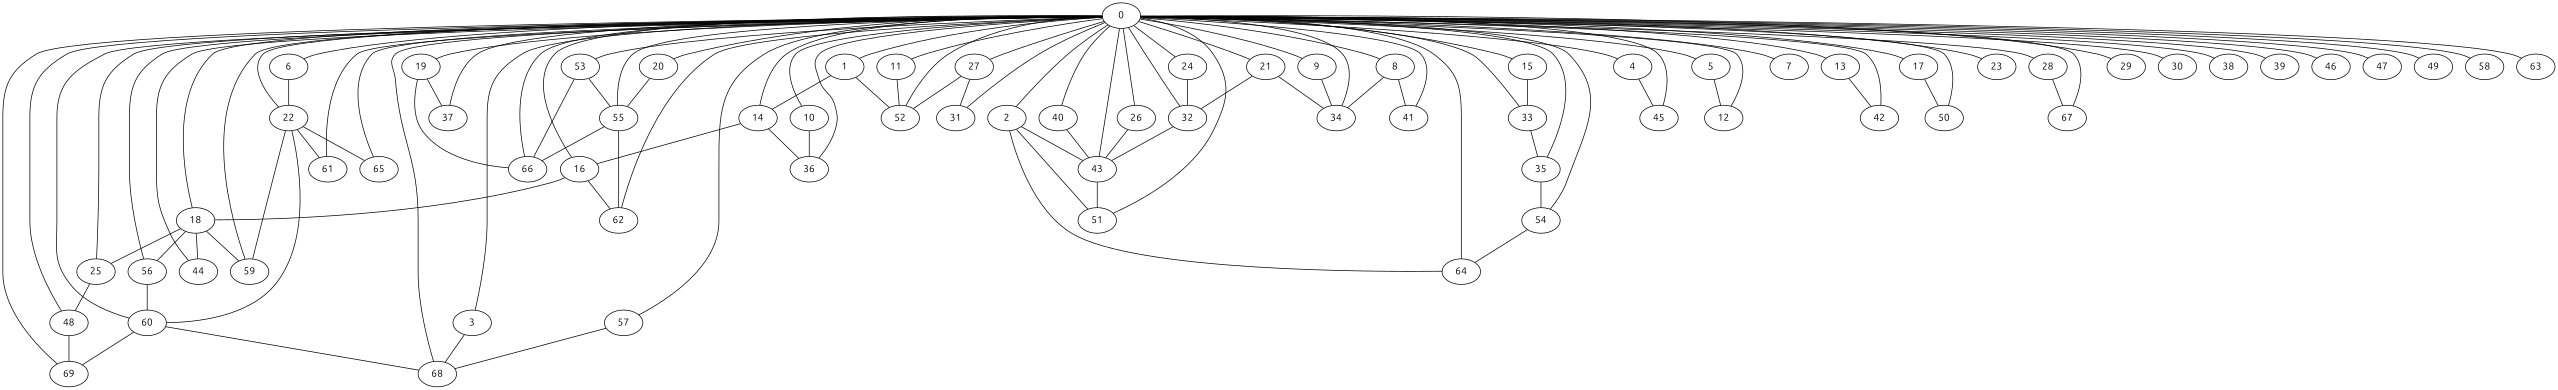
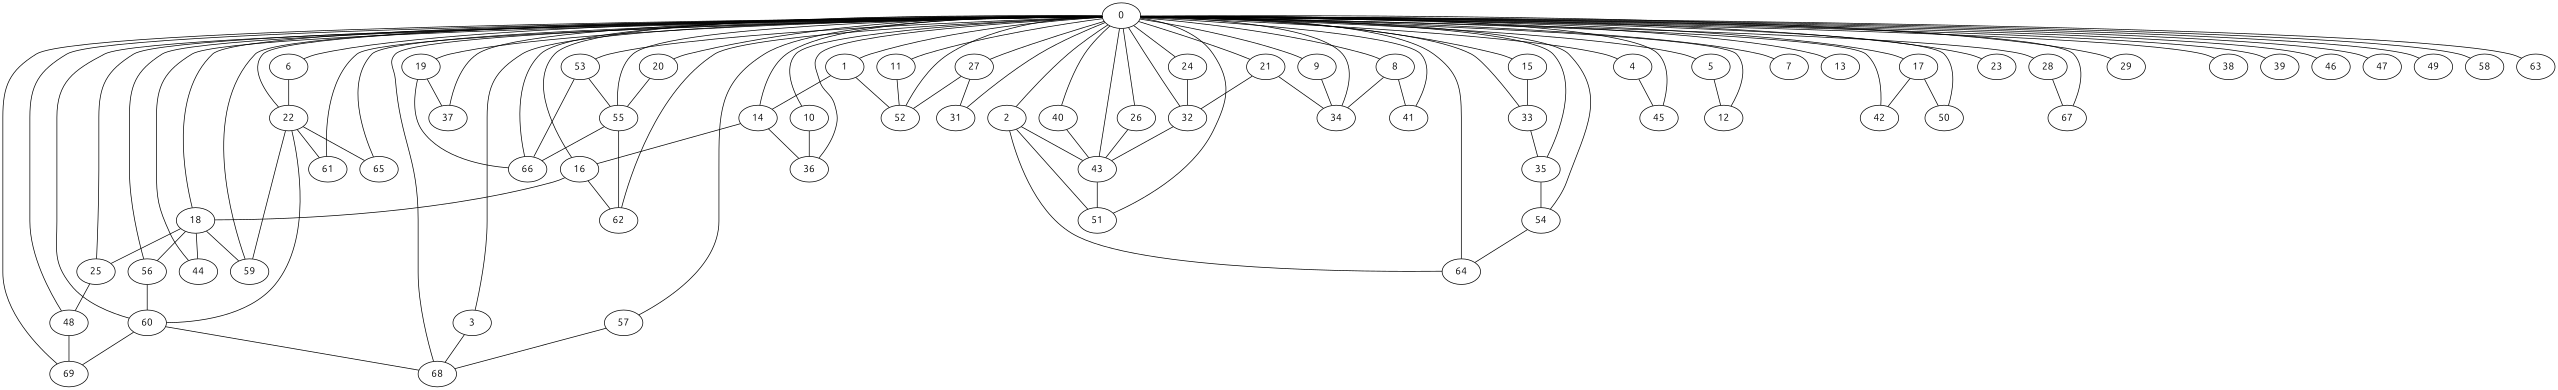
(2177, 67) -> none
(1860, 92) -> (1899, 92)
